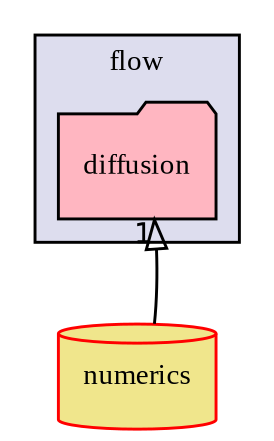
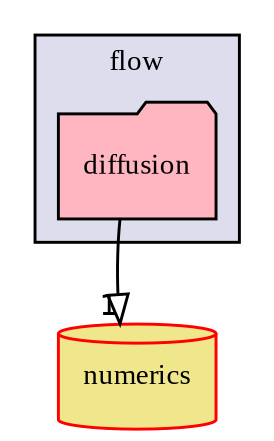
(157, 286) -> (118, 261)
